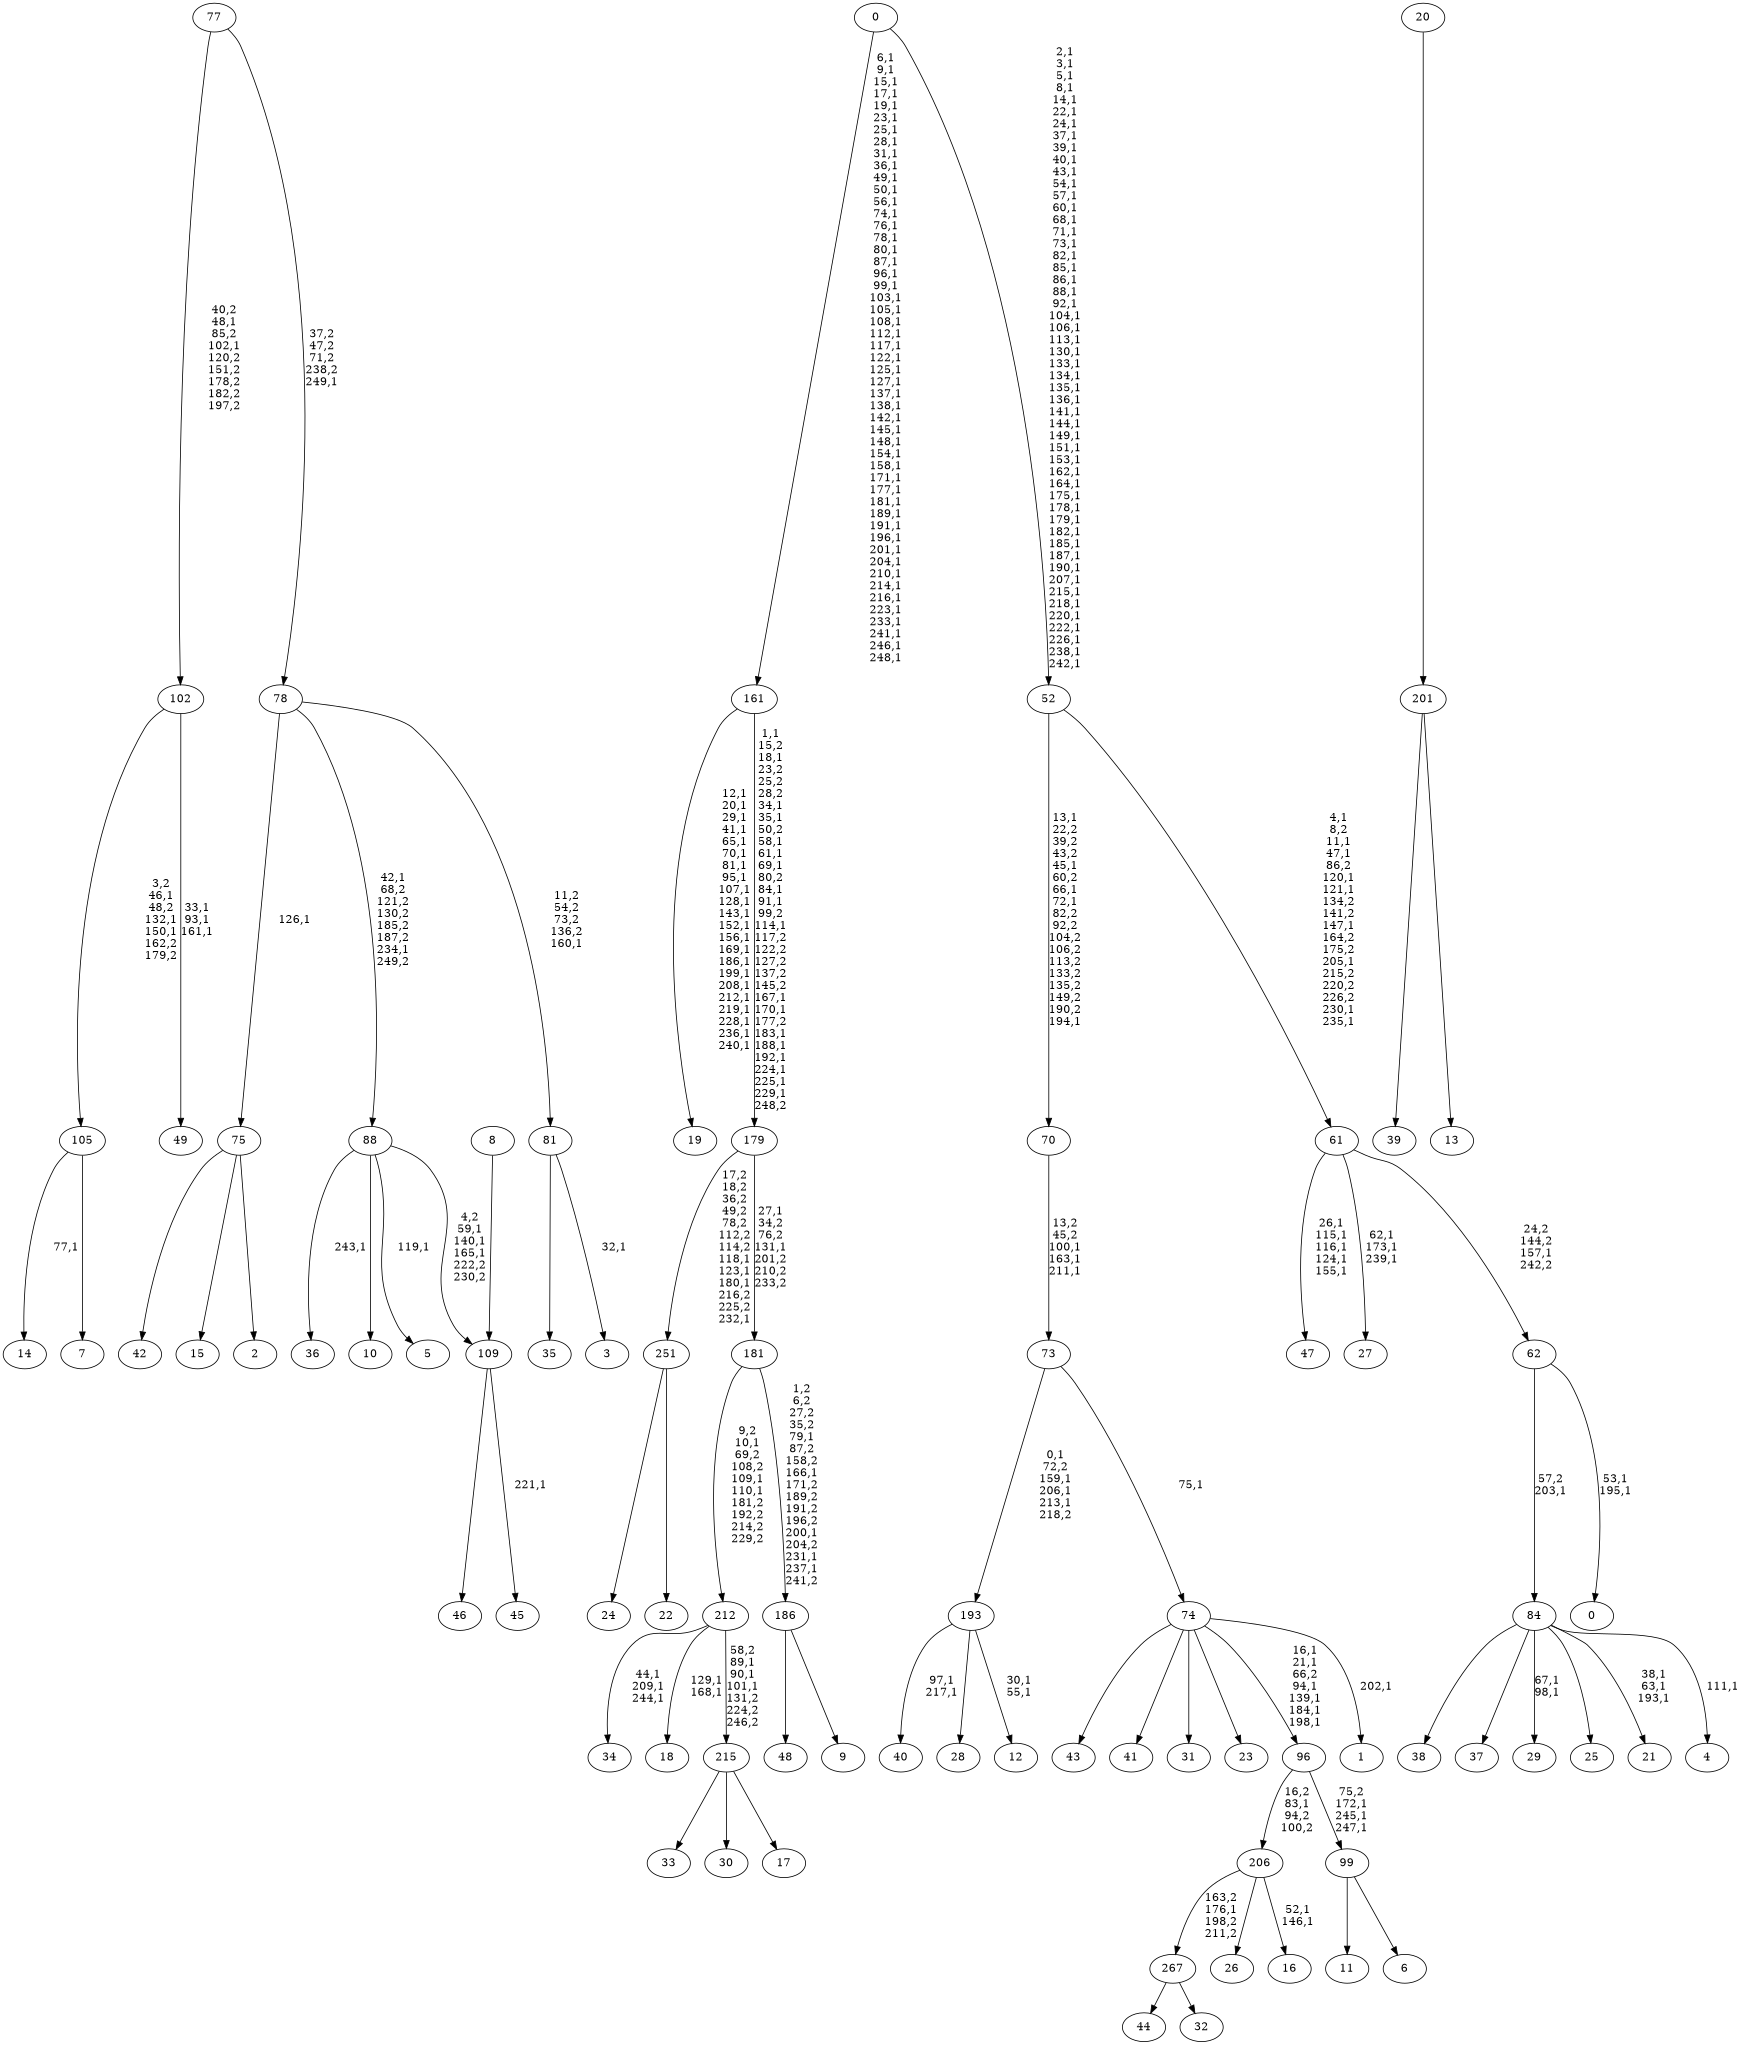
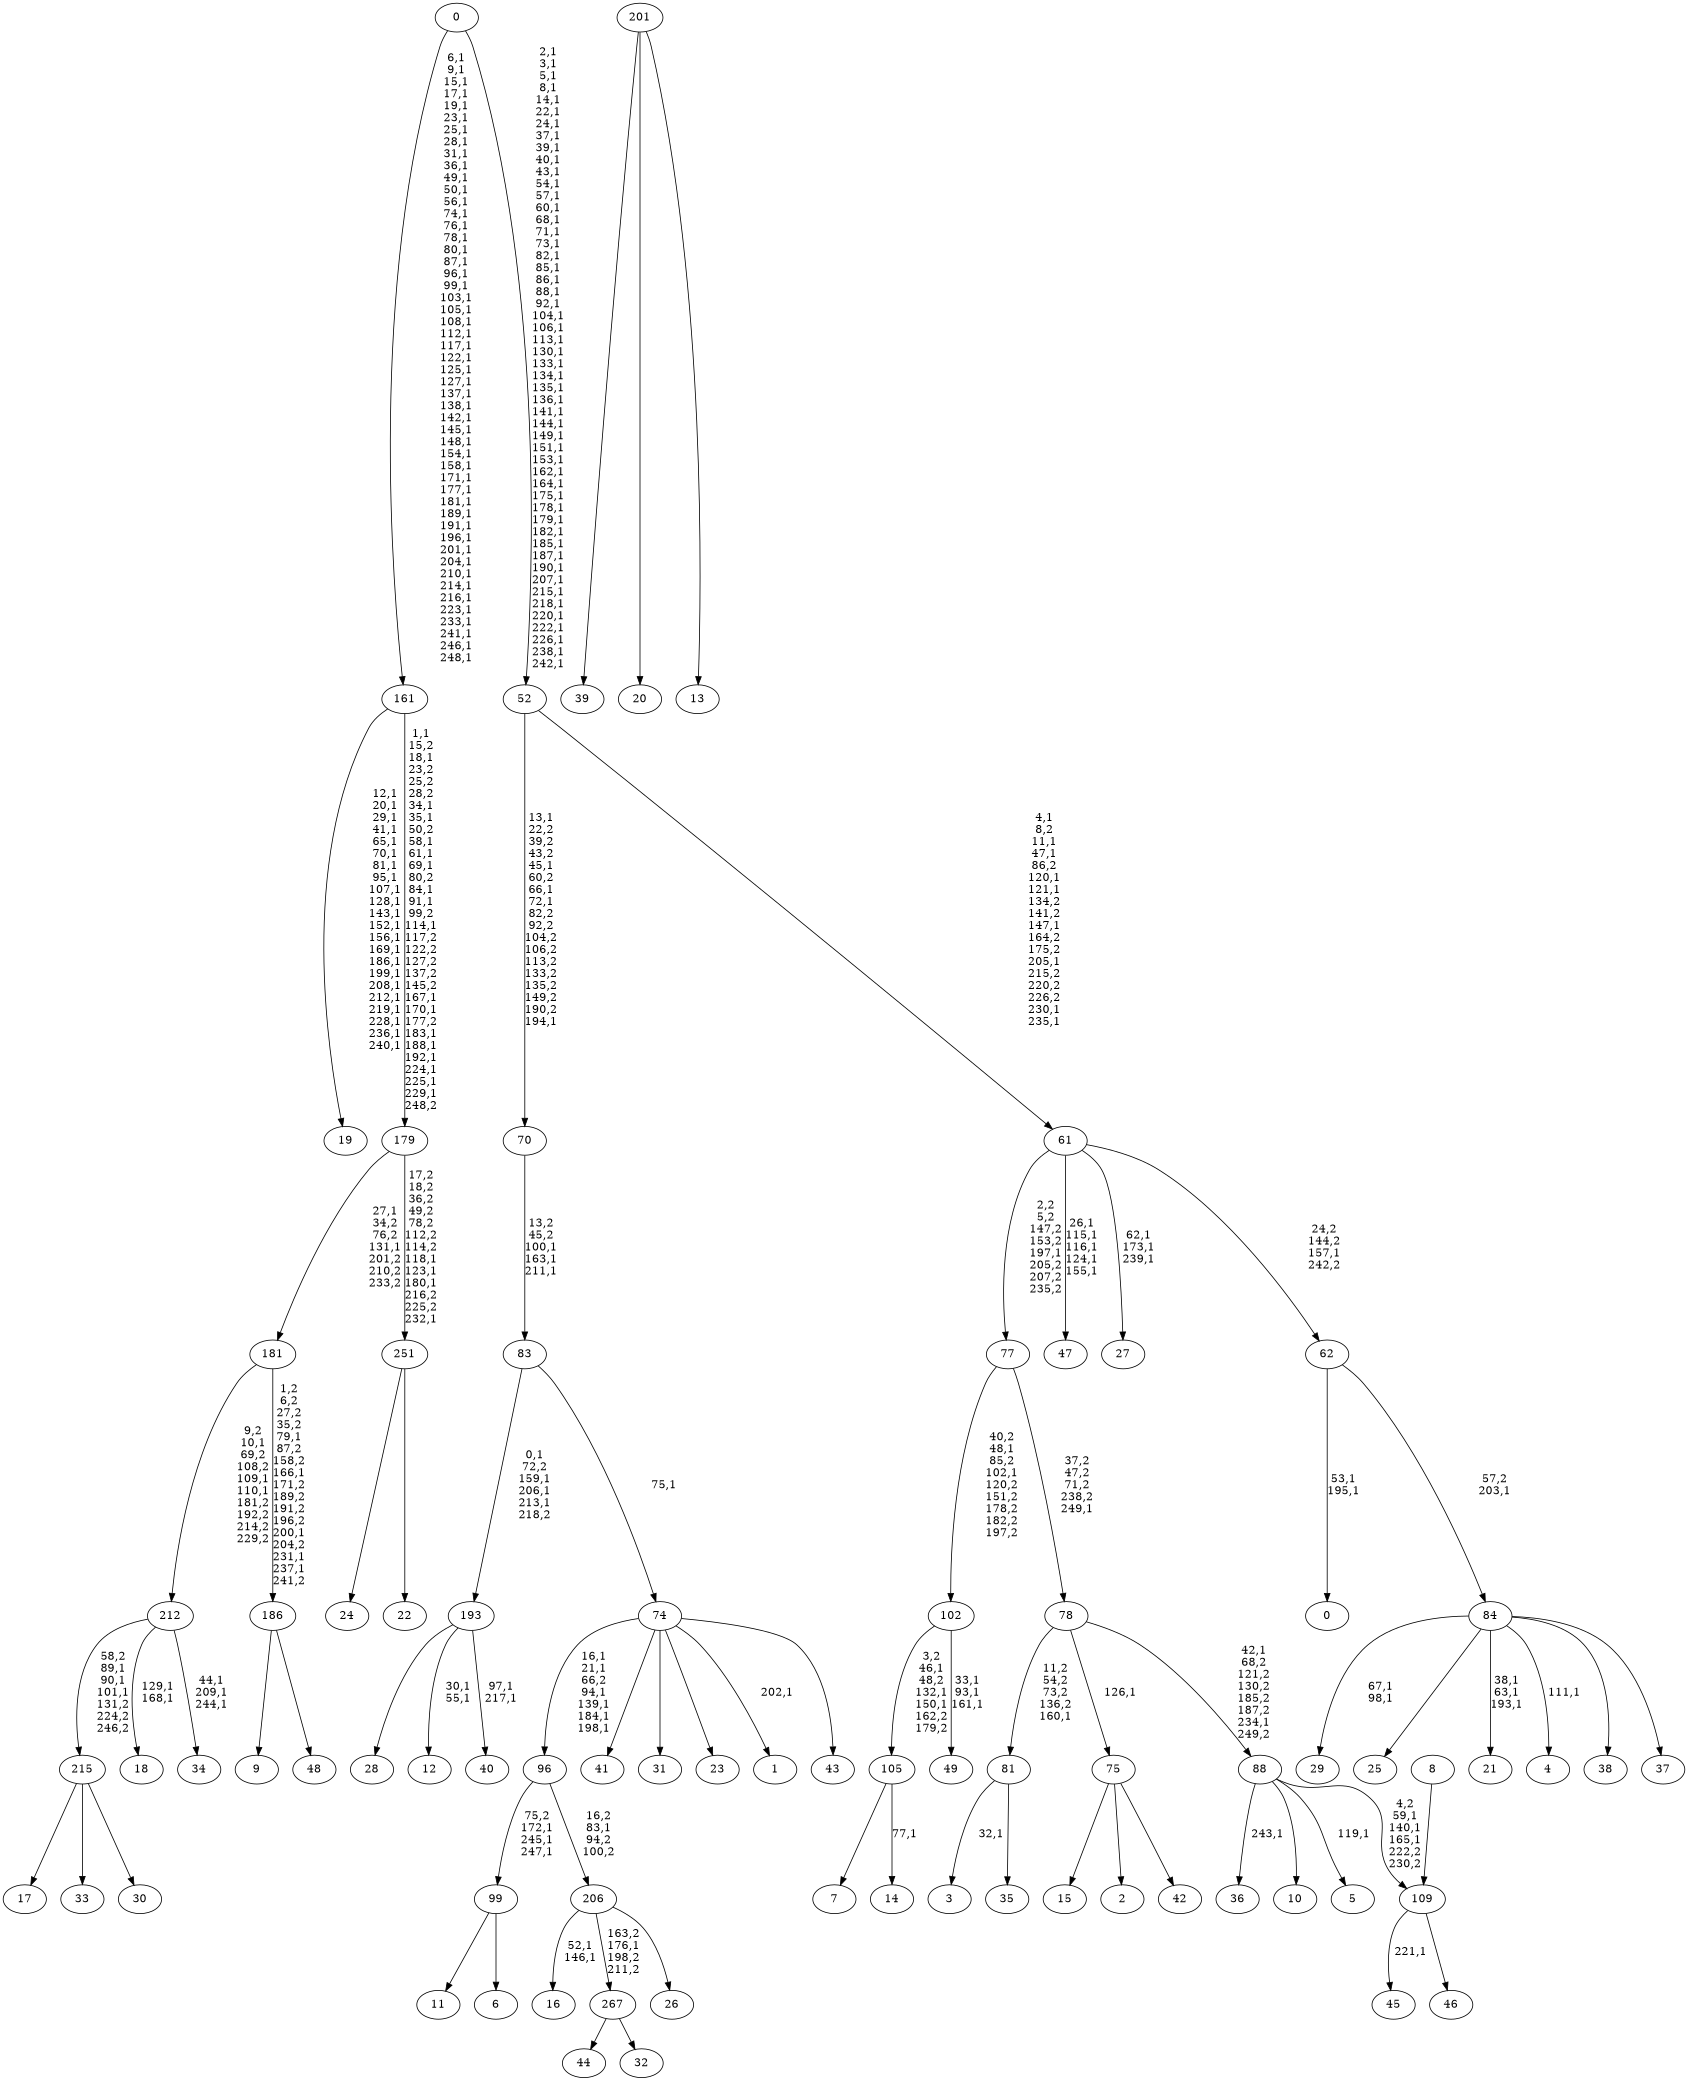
(1423, 354) -> (640, 354)
none -> (1008, 1235)
(1049, 1354) -> (525, 1354)
